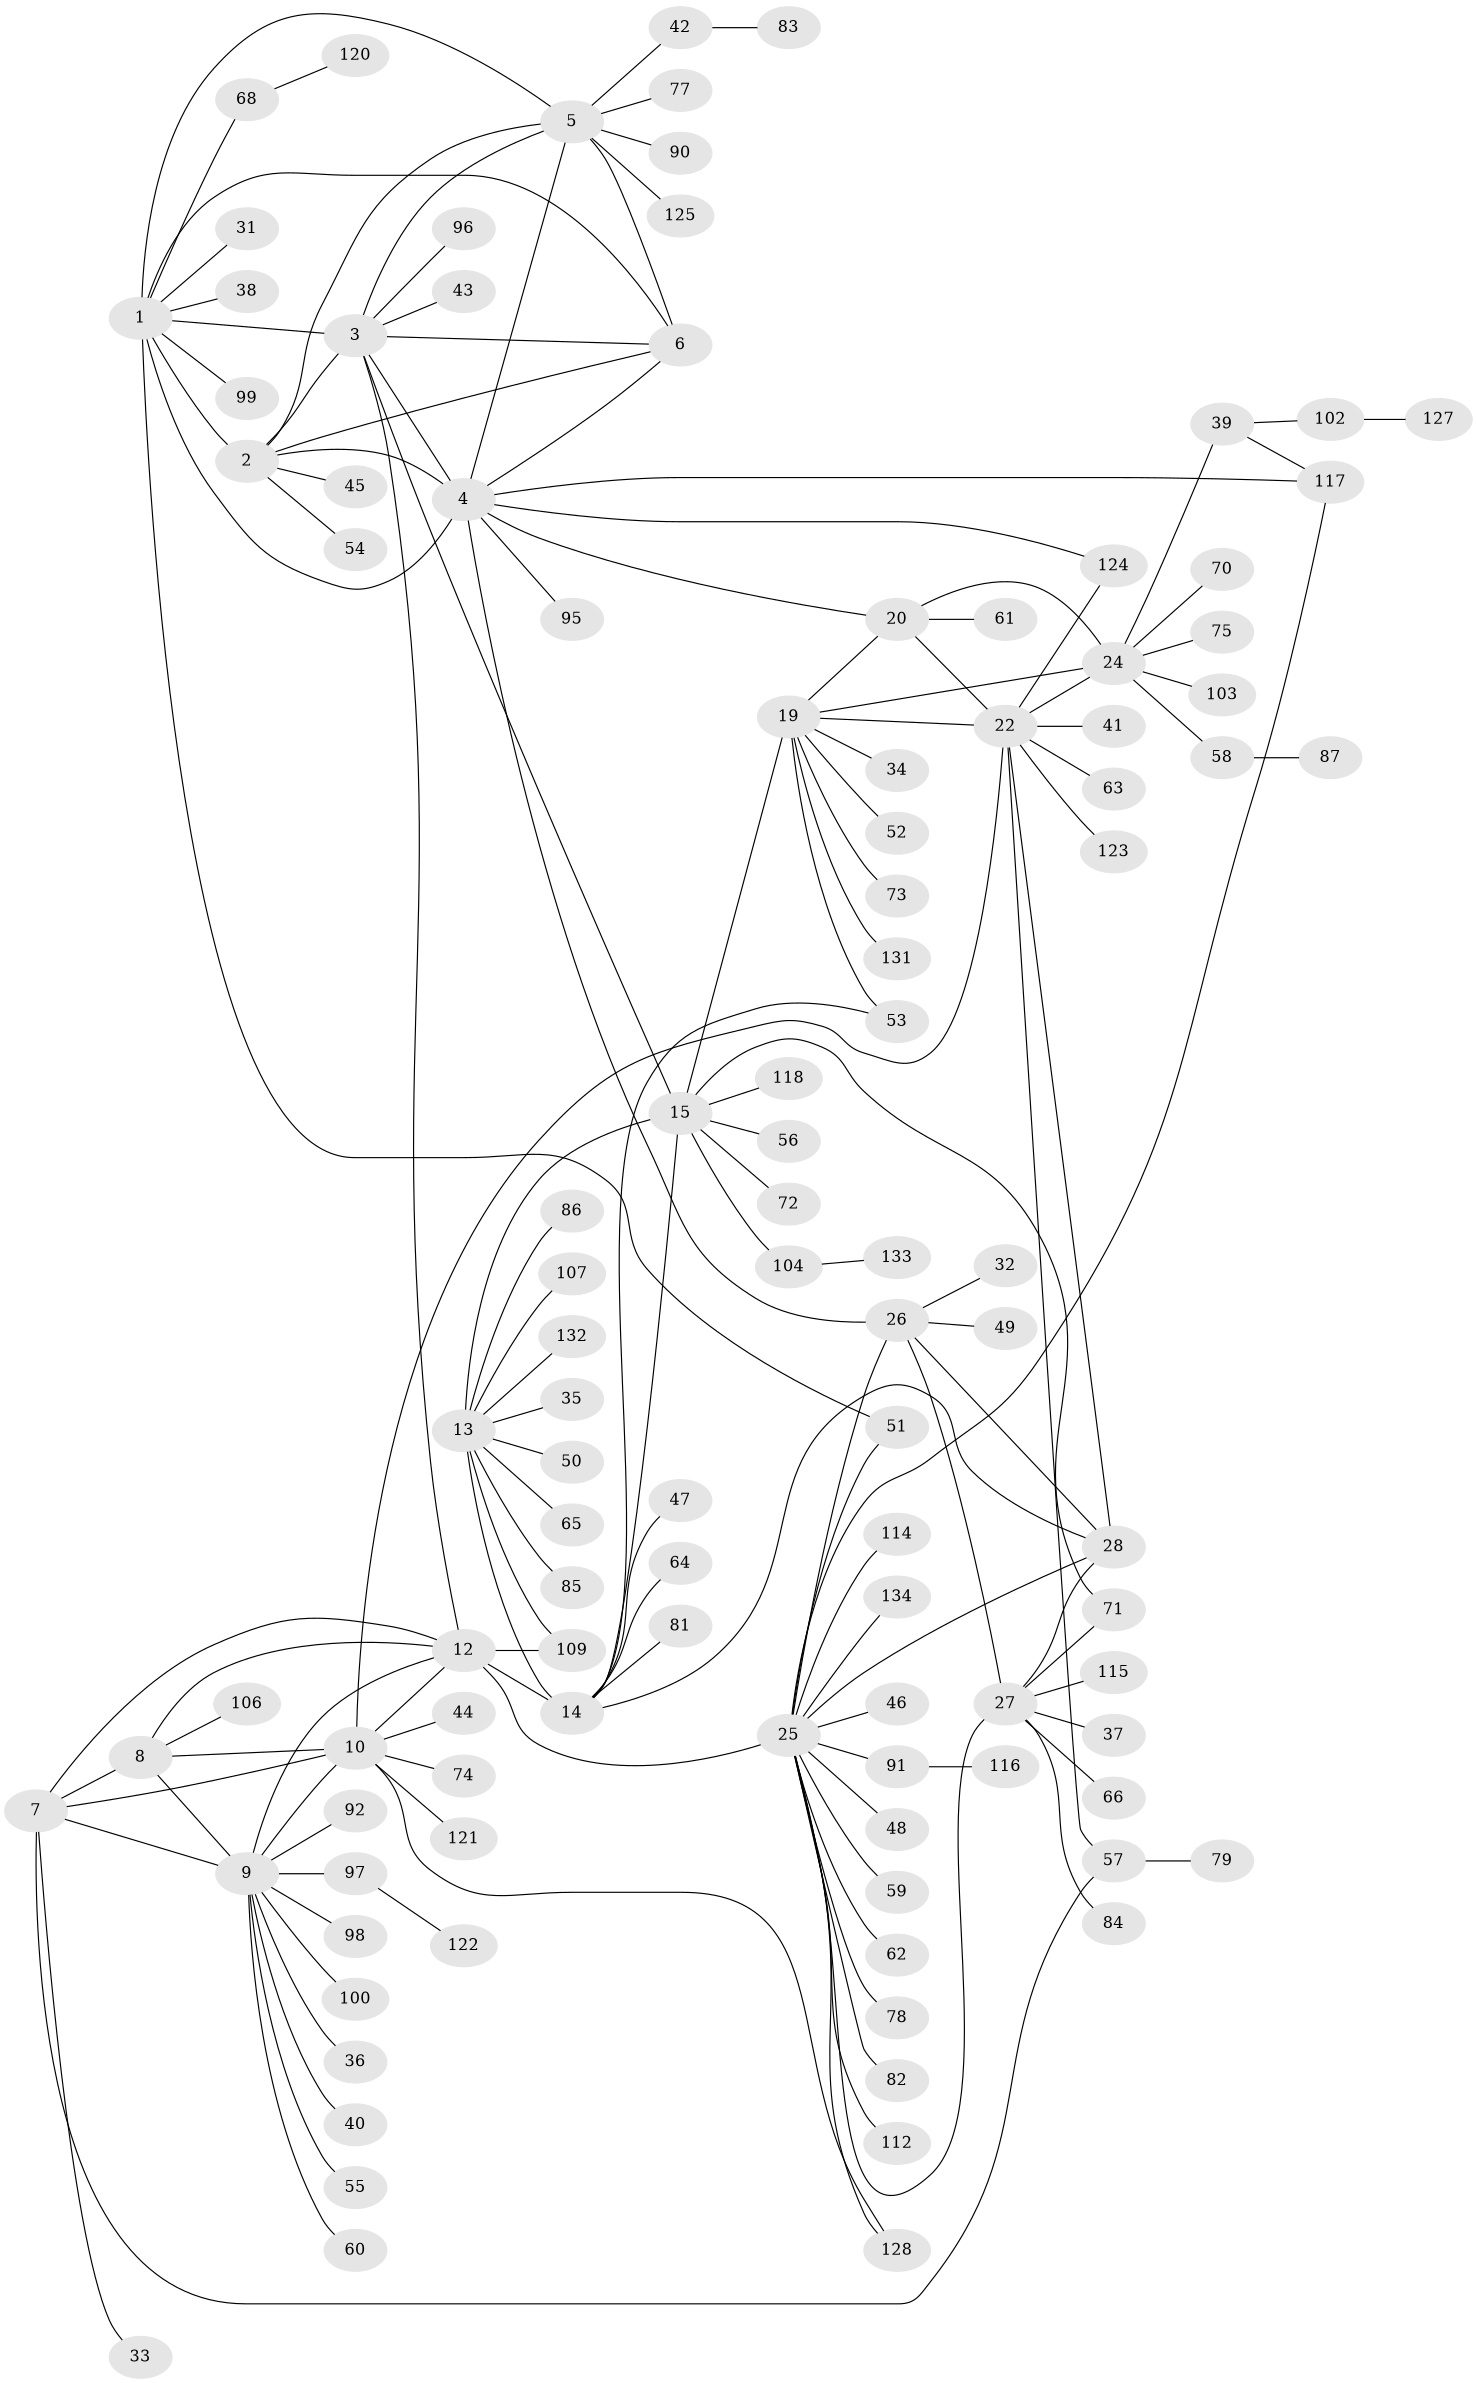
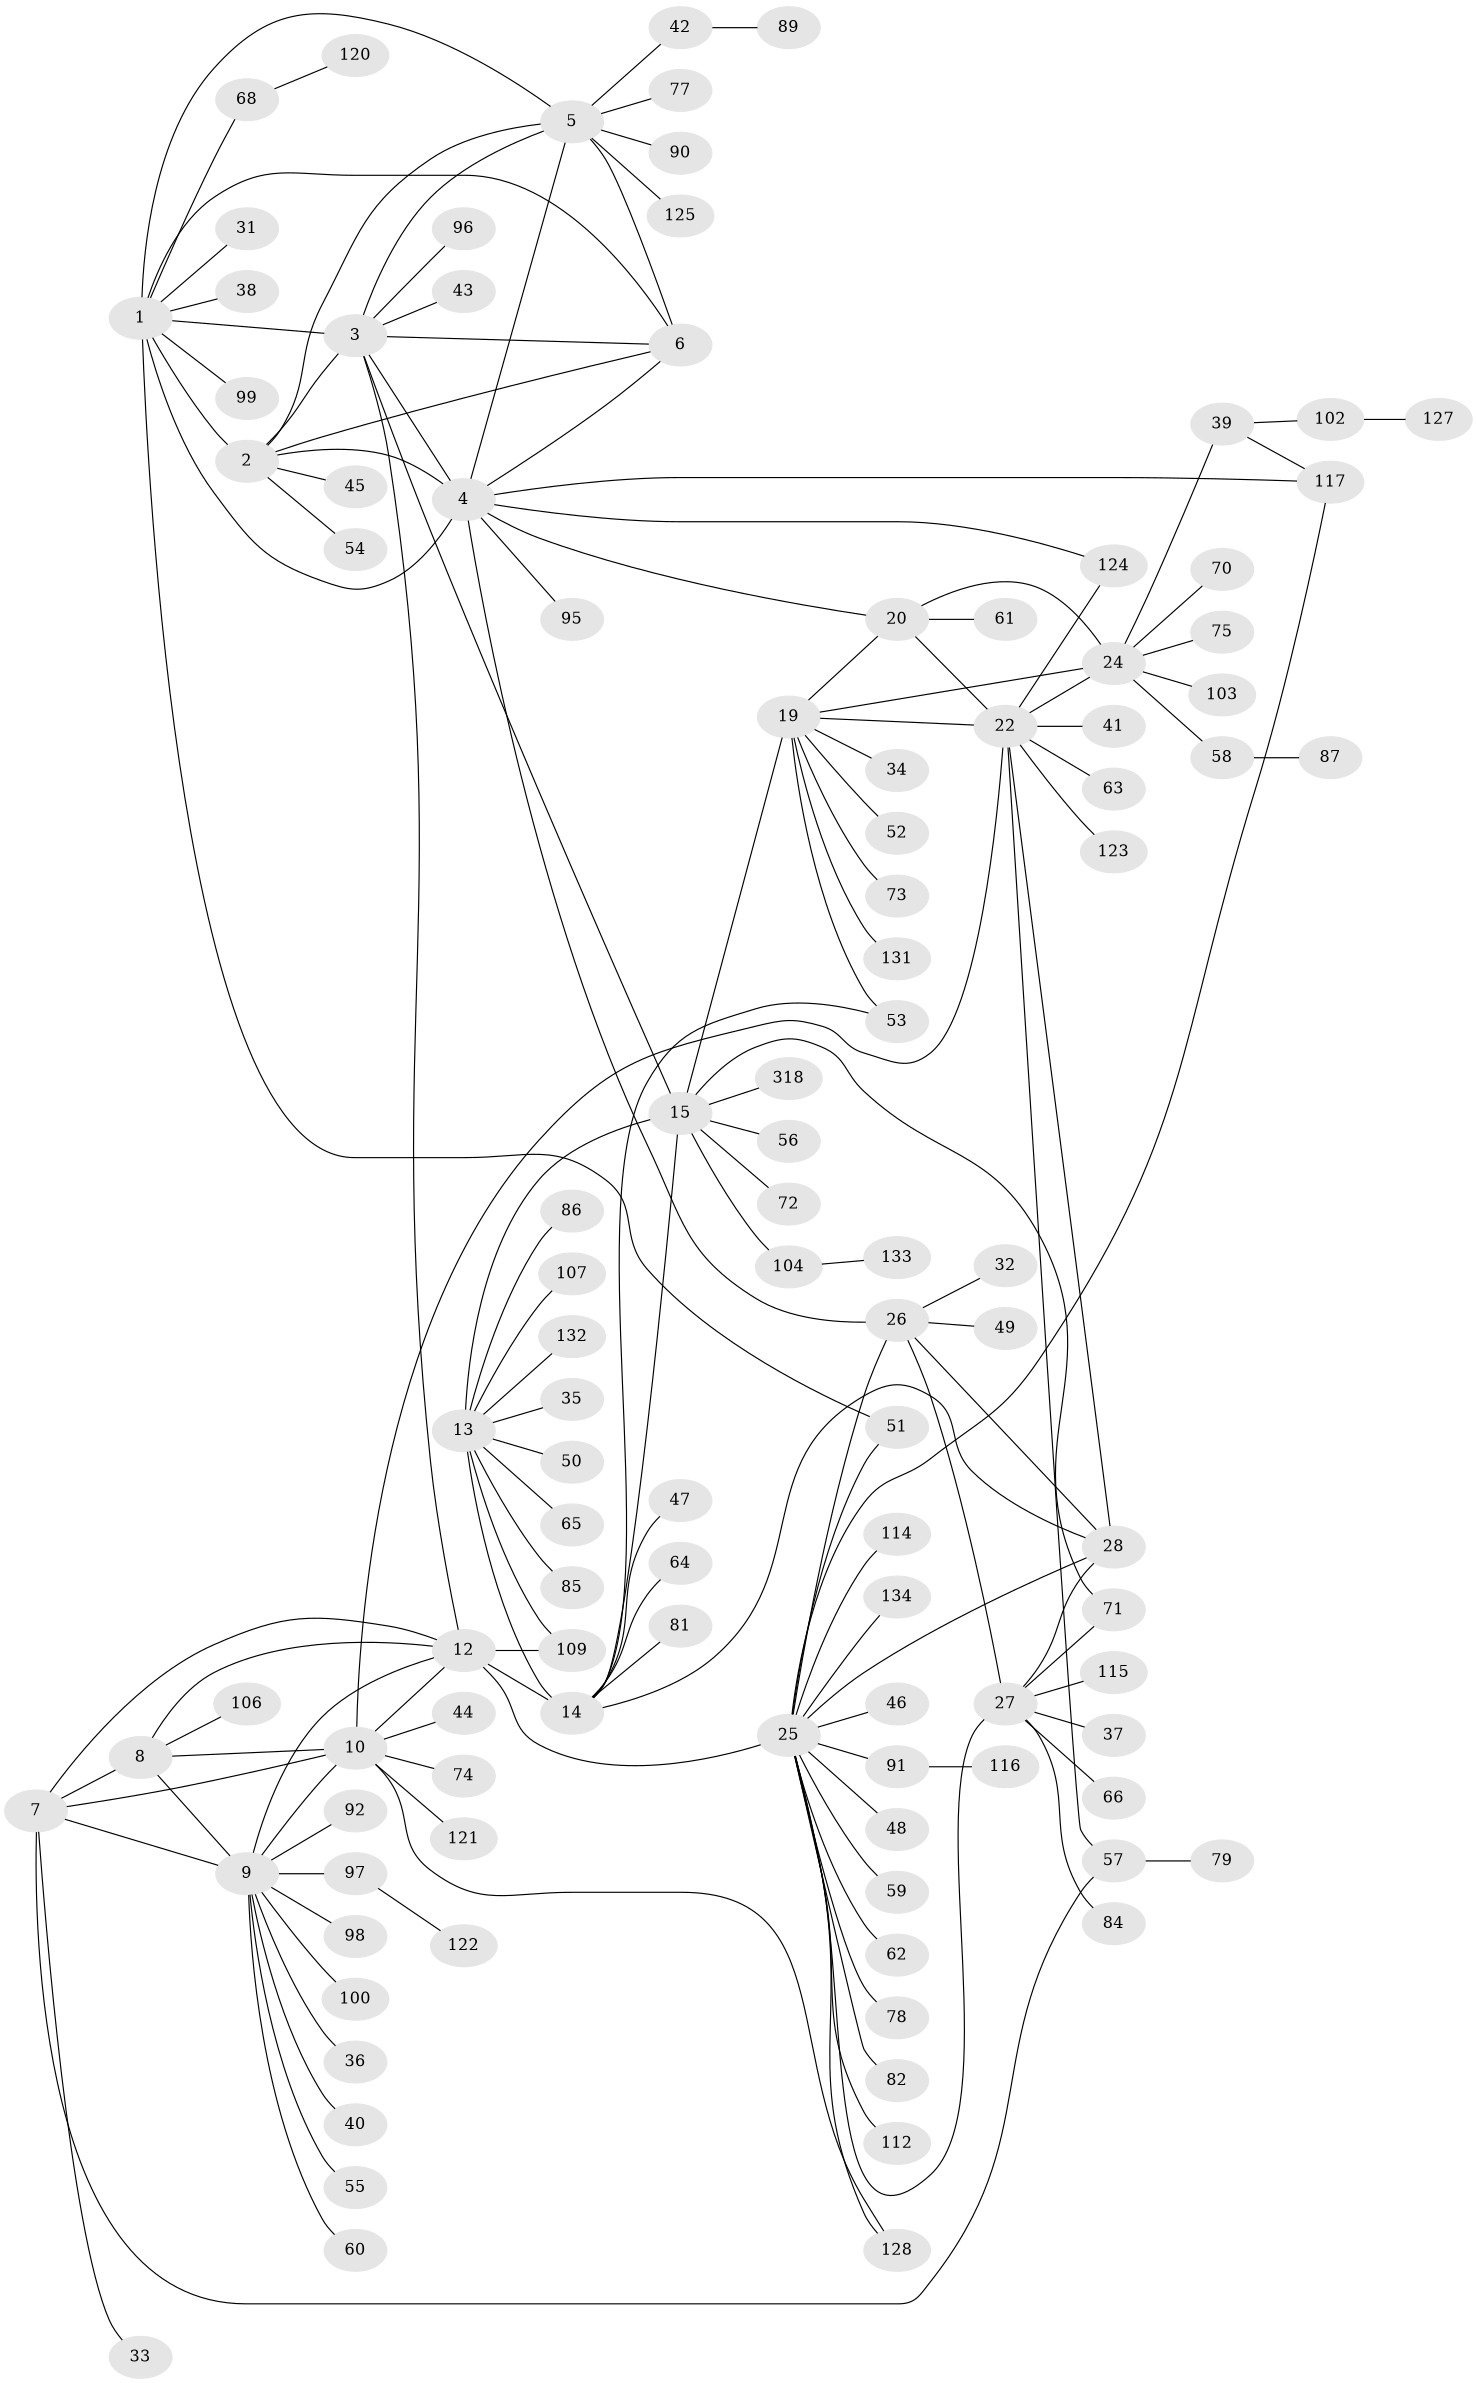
(789, 28) -> (789, 28)
(789, 1079) -> (789, 1079)
